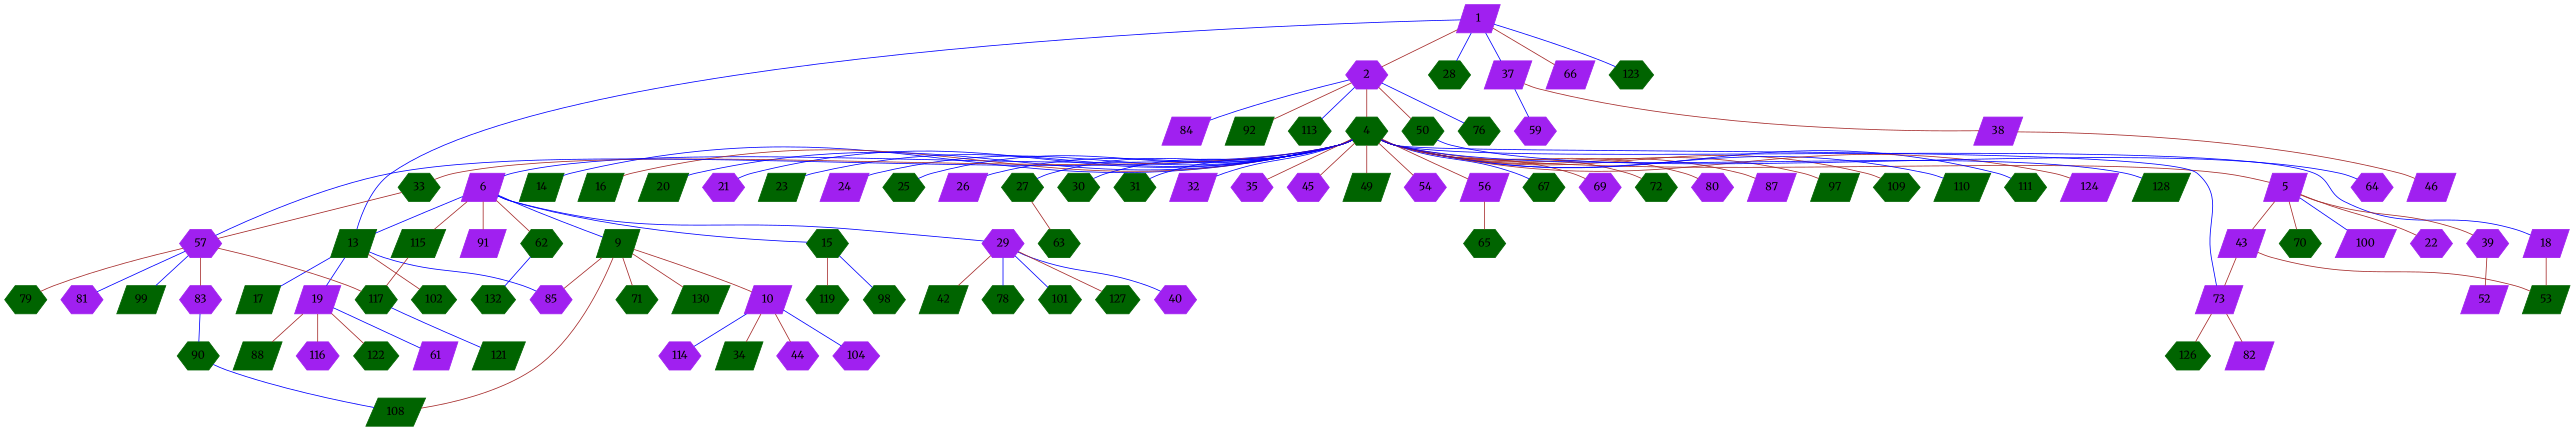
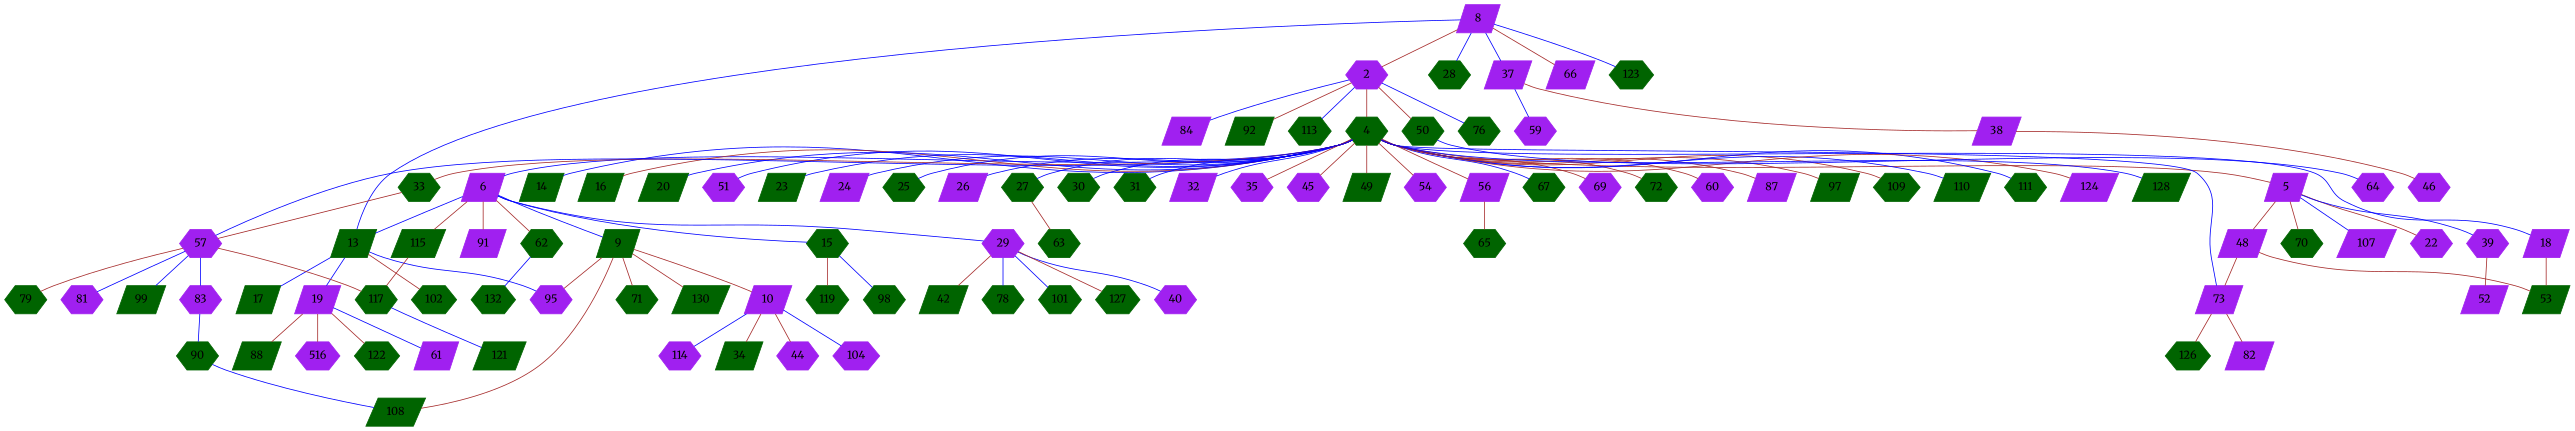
(1478, 19) -> (1478, 19)
(724, 187) -> (724, 187)
(1713, 187) -> (1713, 187)
(2431, 187) -> (2429, 187)
(2387, 215) -> (2387, 215)
(2242, 244) -> (2243, 244)
(2366, 244) -> (2367, 244)
(201, 272) -> (201, 272)
(551, 300) -> (551, 300)
(318, 356) -> (318, 356)
